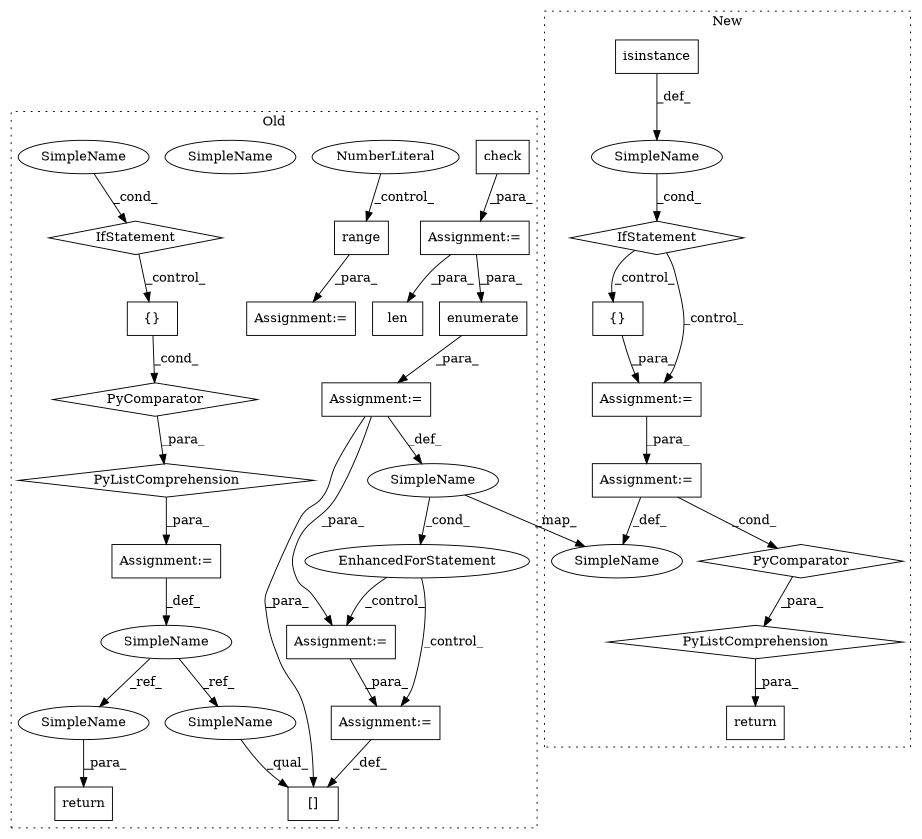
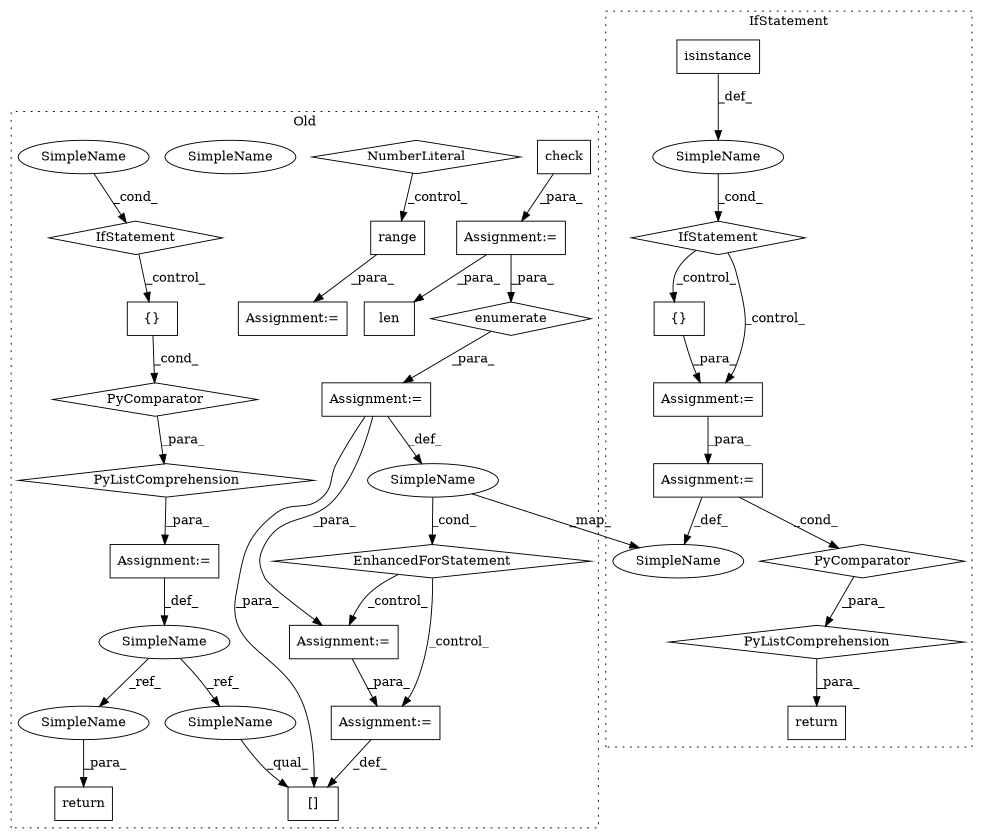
(728, 22) -> (789, 22)
(386, 157) -> (416, 157)
(483, 319) -> (511, 319)
(417, 561) -> (432, 561)
